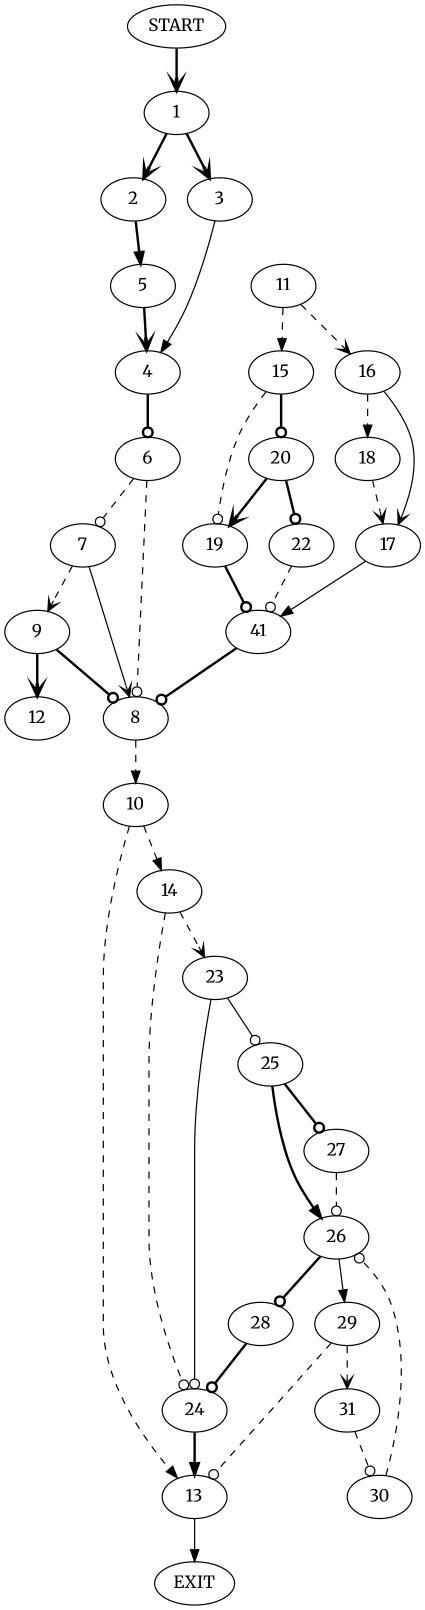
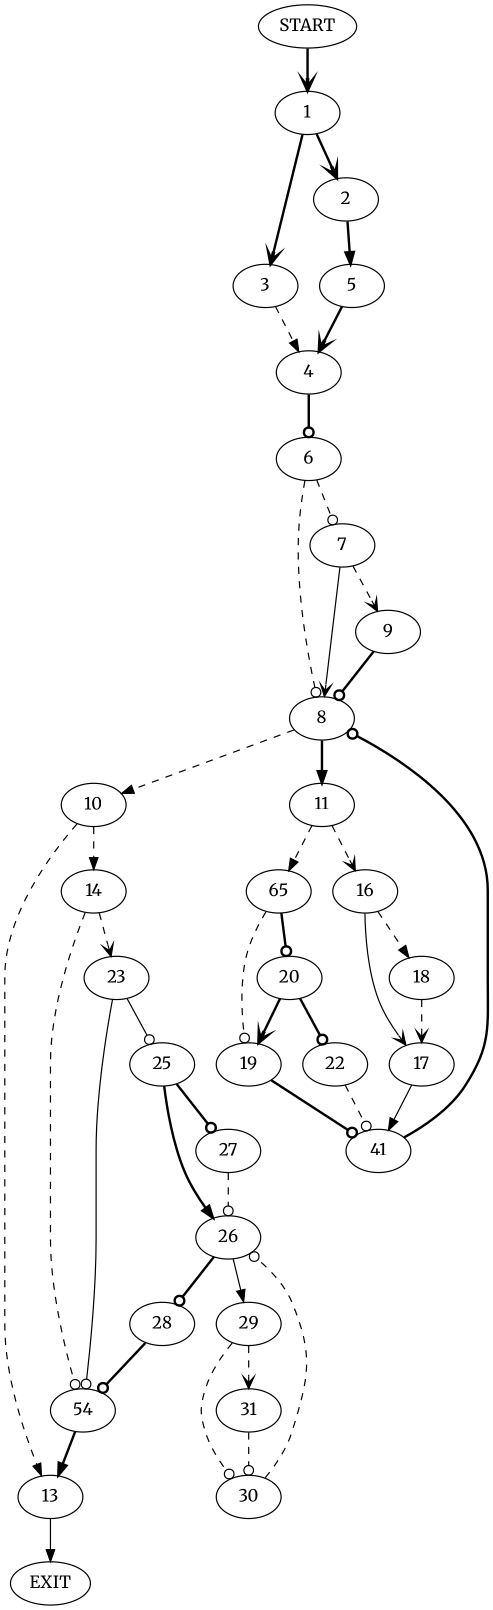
(196, 283) -> (284, 324)
(281, 372) -> (279, 891)
(37, 718) -> none
none -> (322, 756)
(274, 1407) -> (202, 1405)
(195, 1410) -> (83, 1410)
